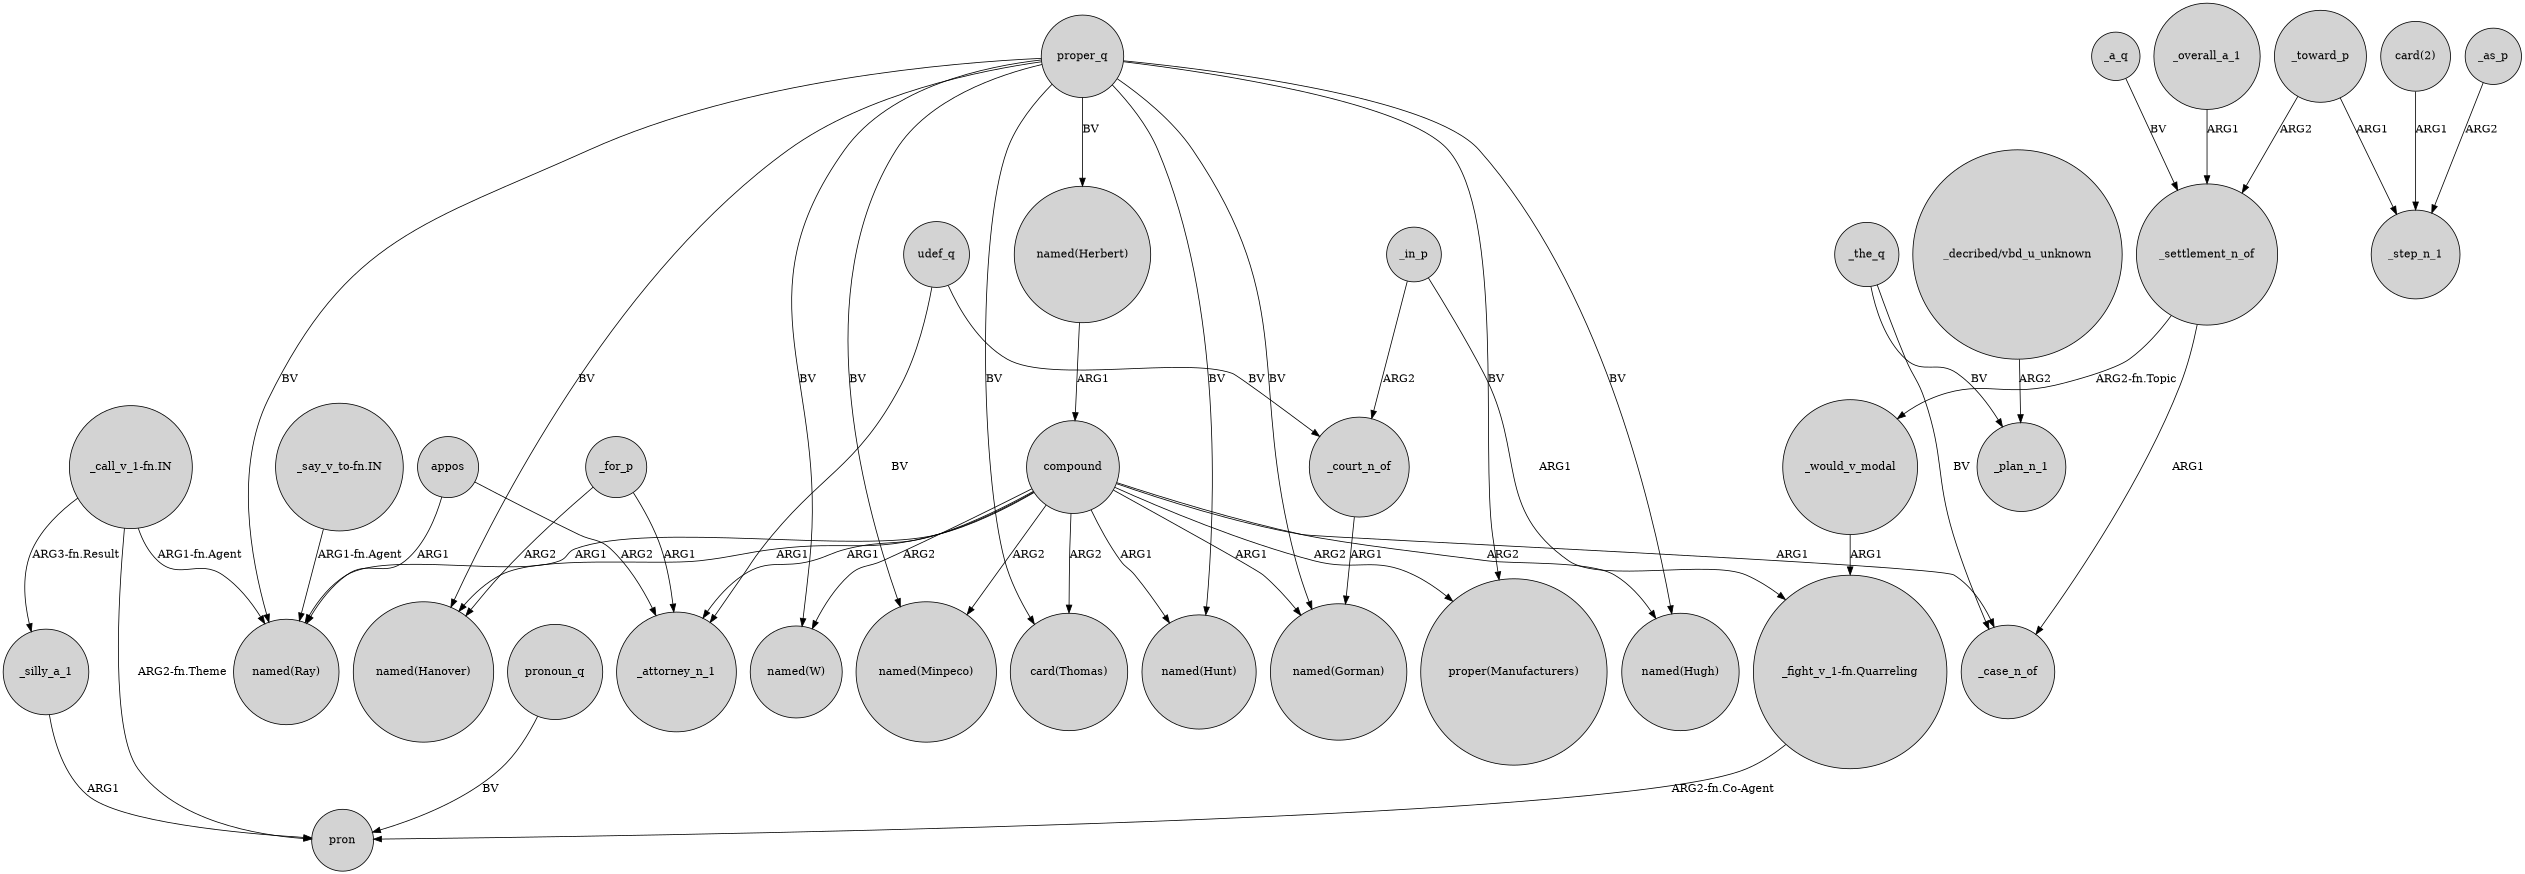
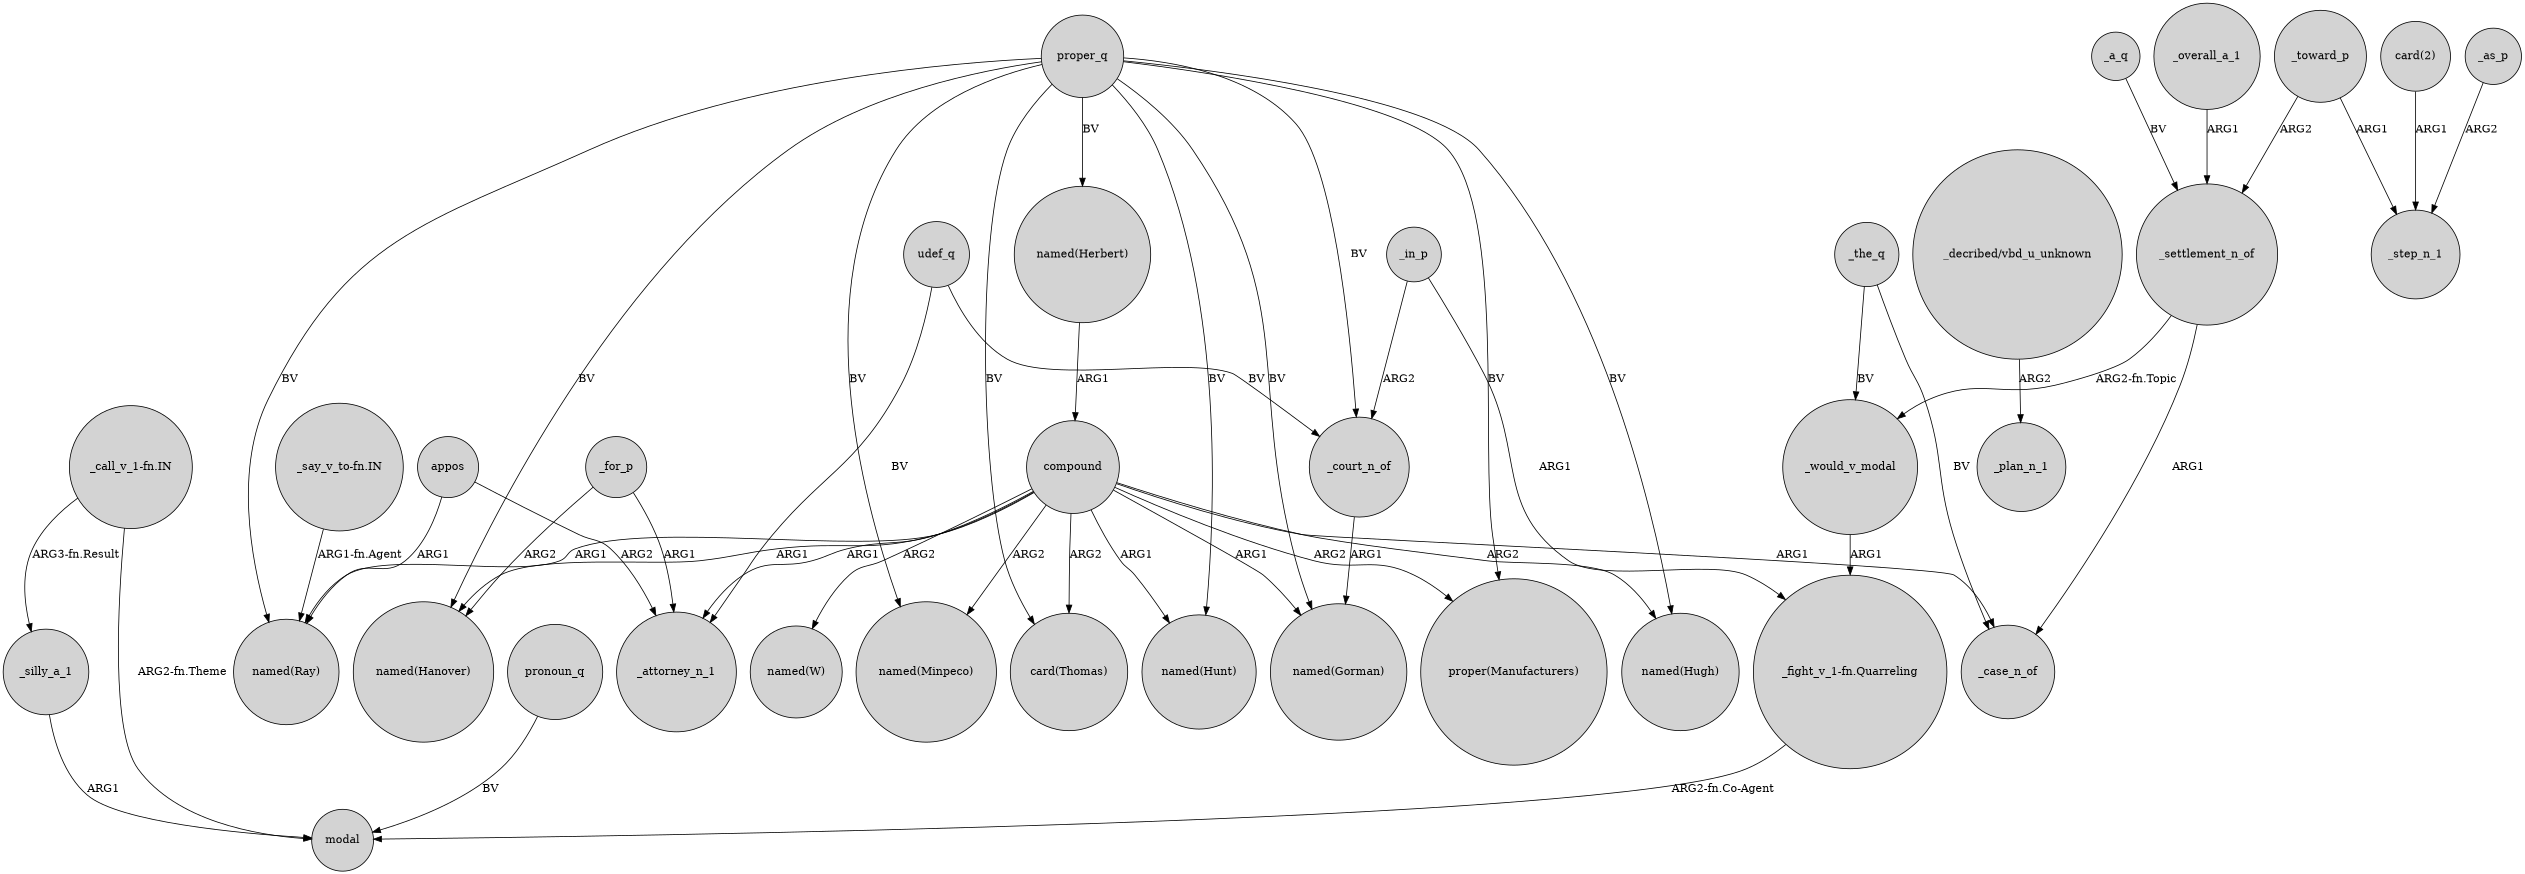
(795, 268) -> (1319, 171)
(1921, 367) -> (1860, 339)
(199, 569) -> none
(343, 840) -> (343, 840)
